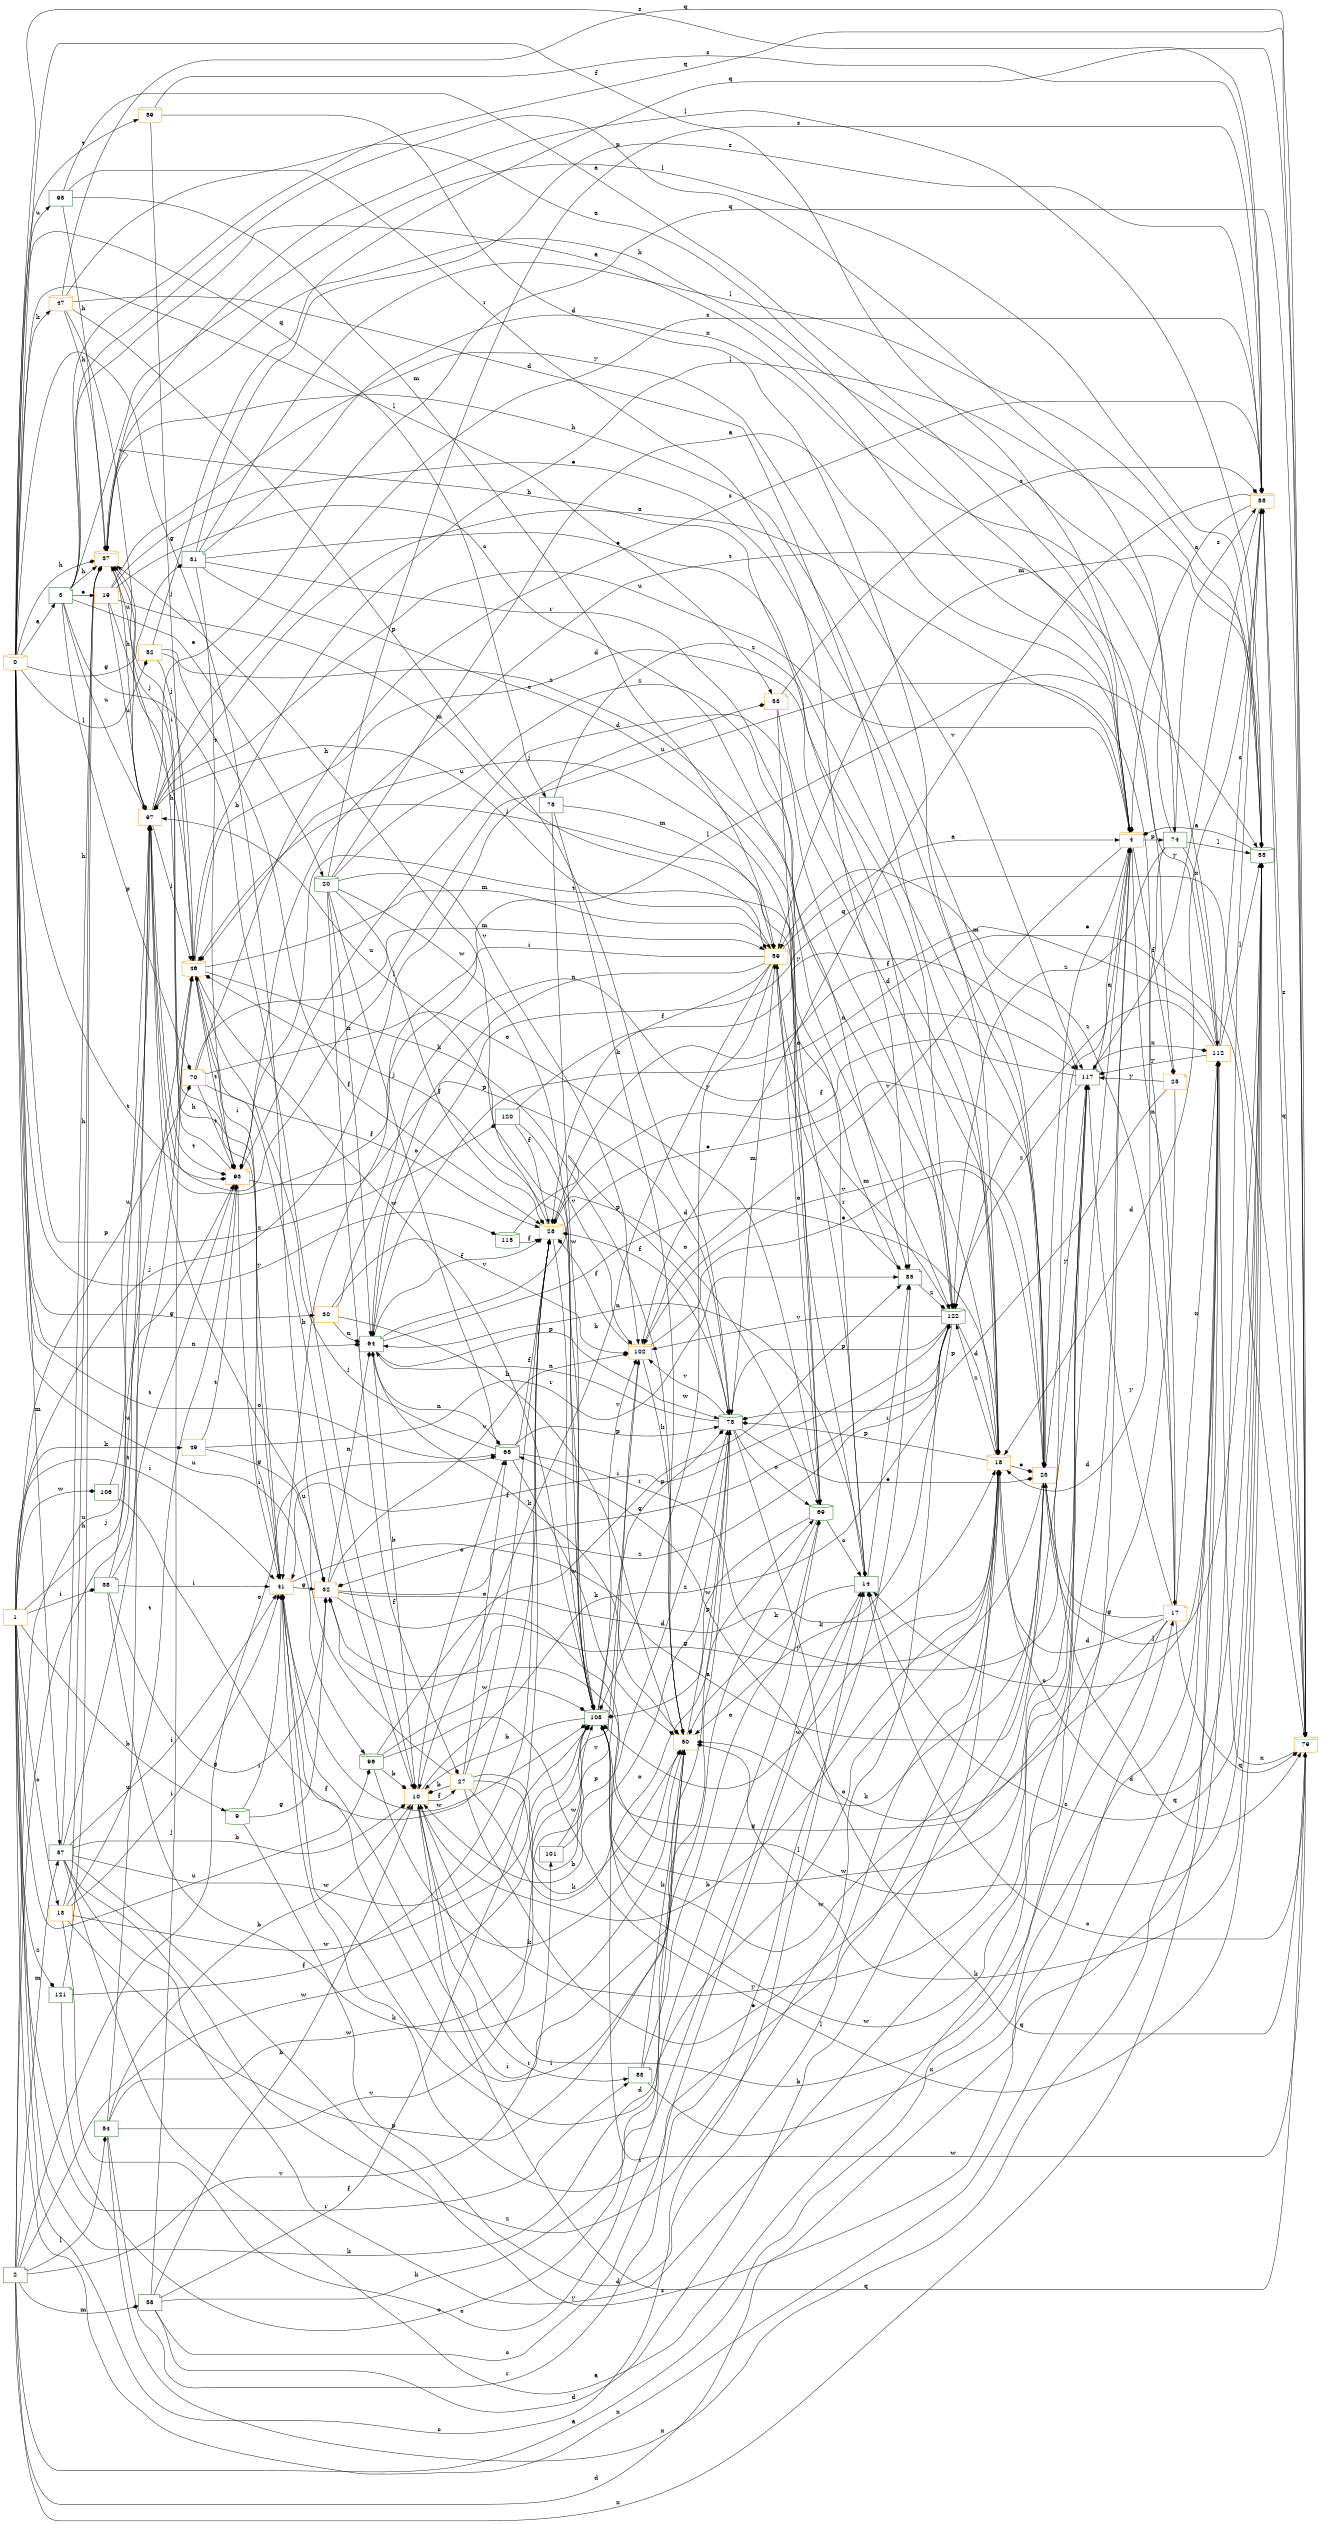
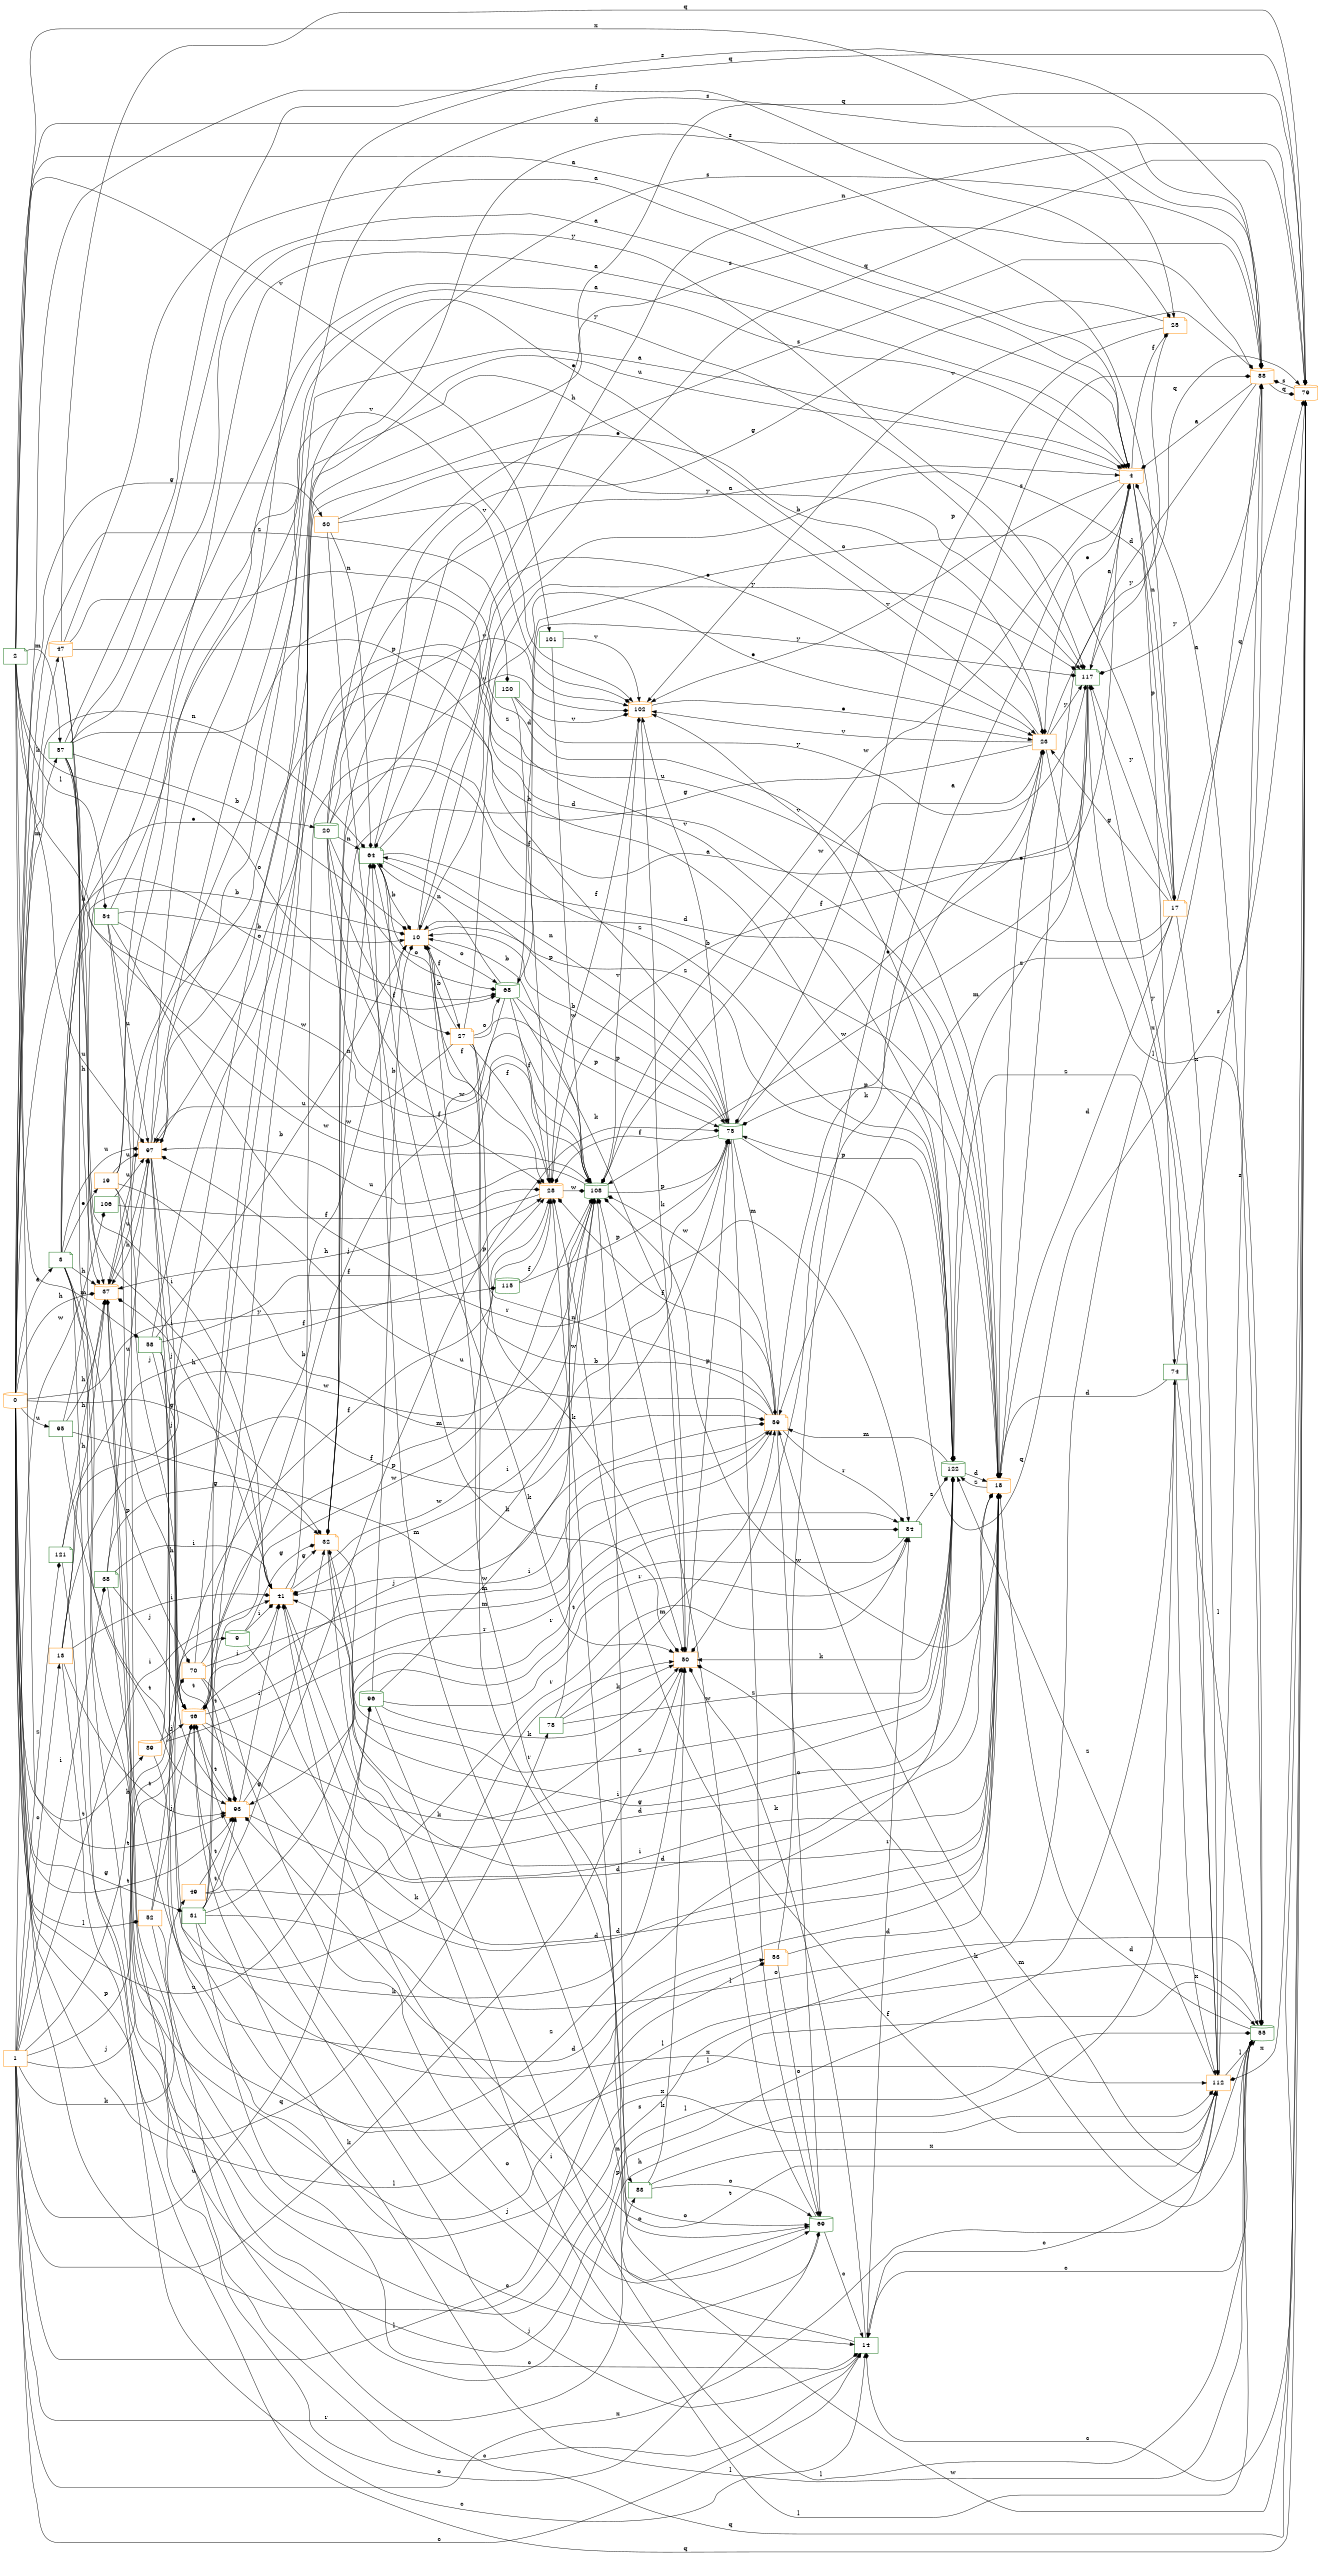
(910, 1277) -> (910, 1530)
(973, 2251) -> (358, 29)
